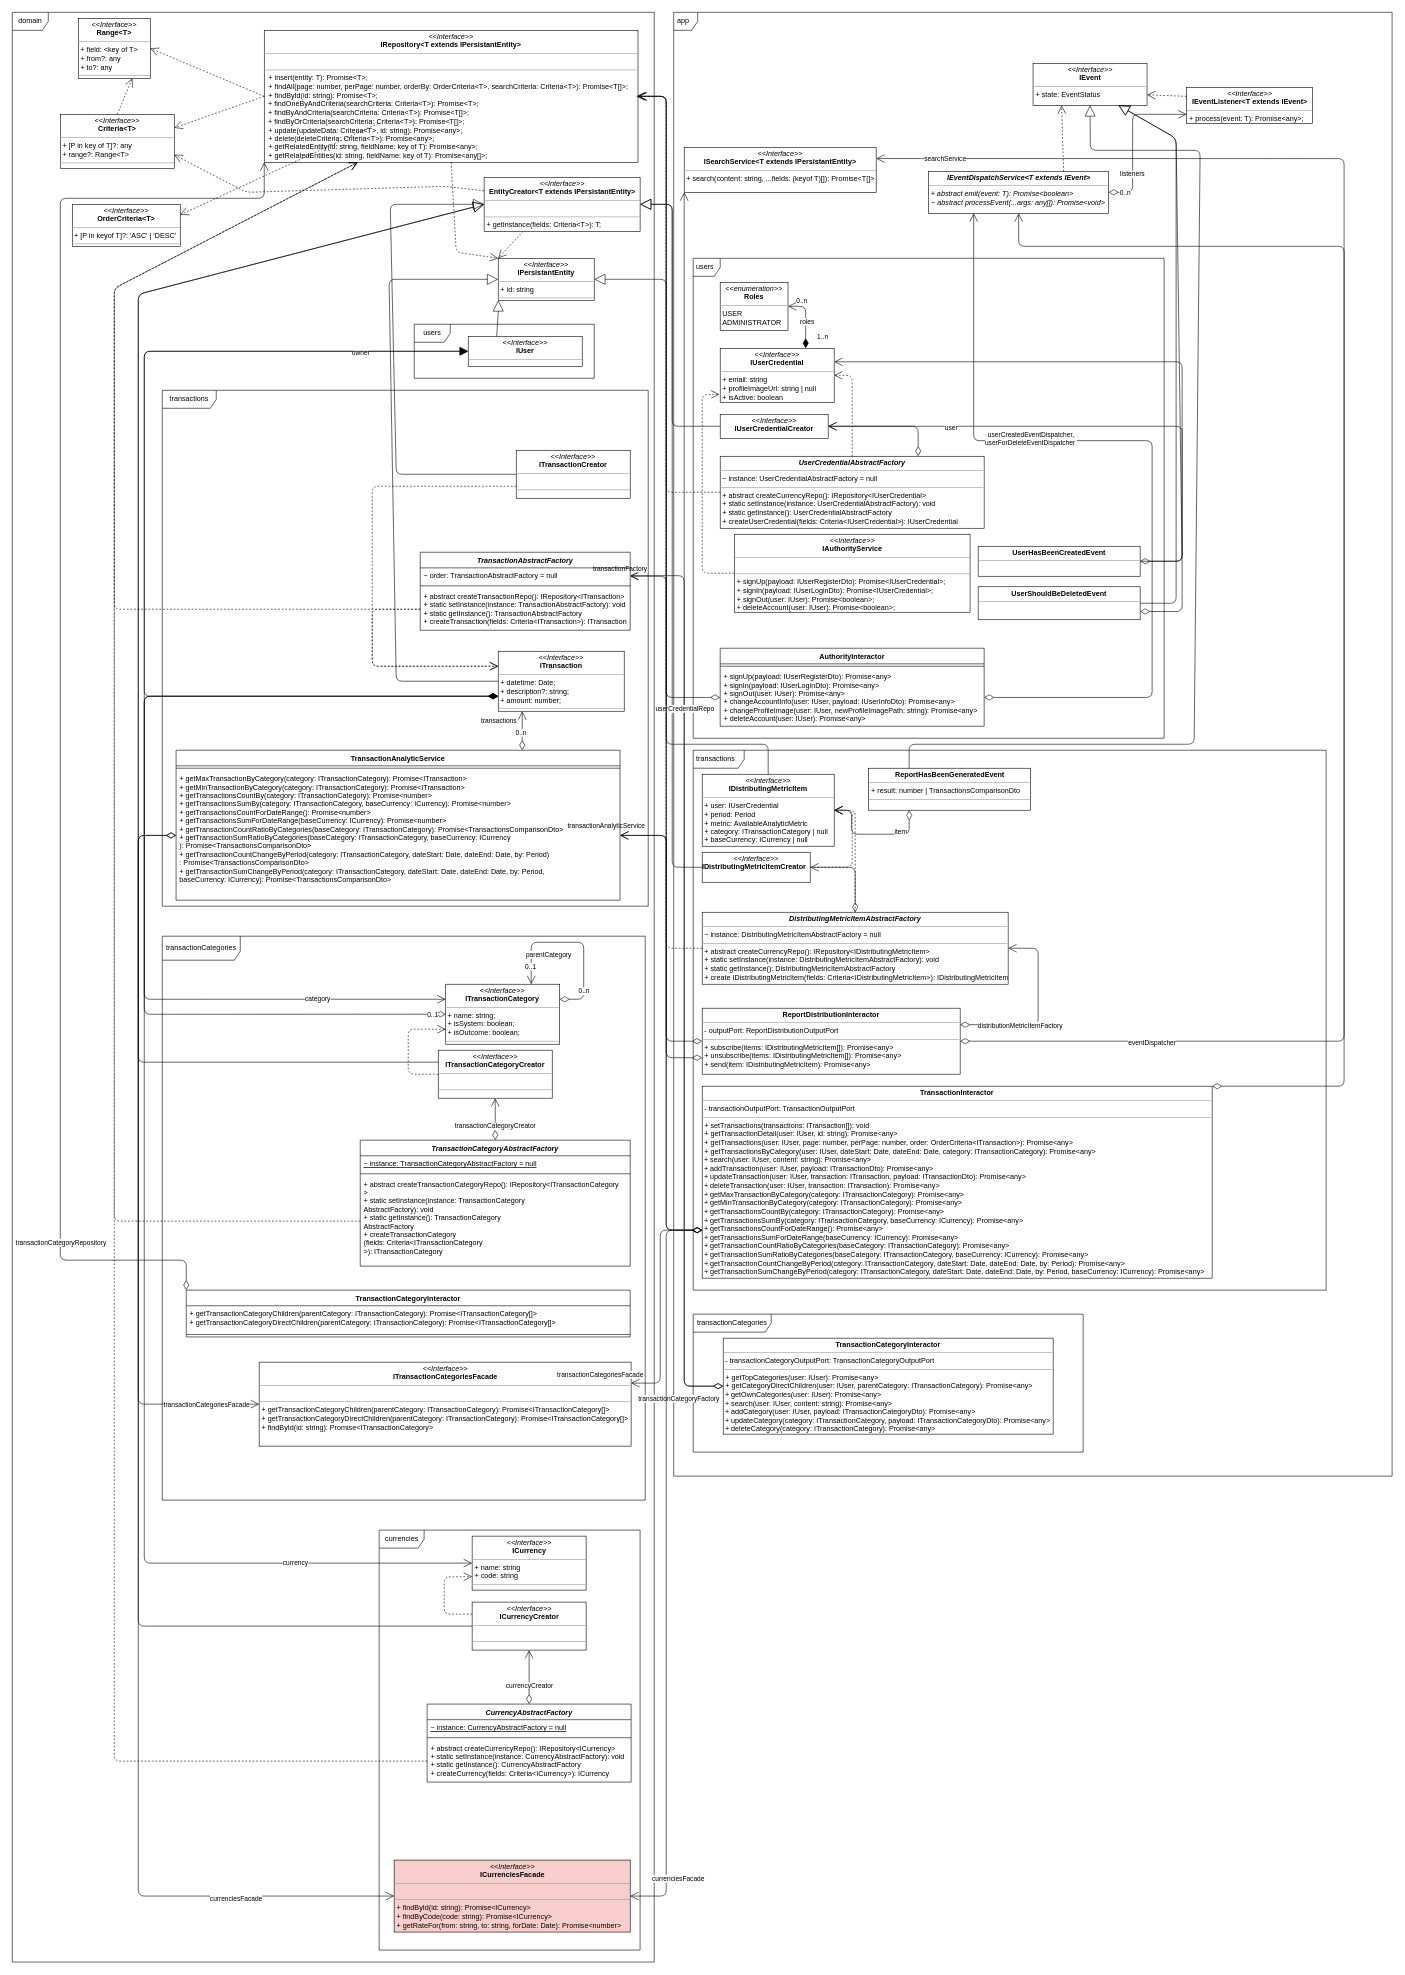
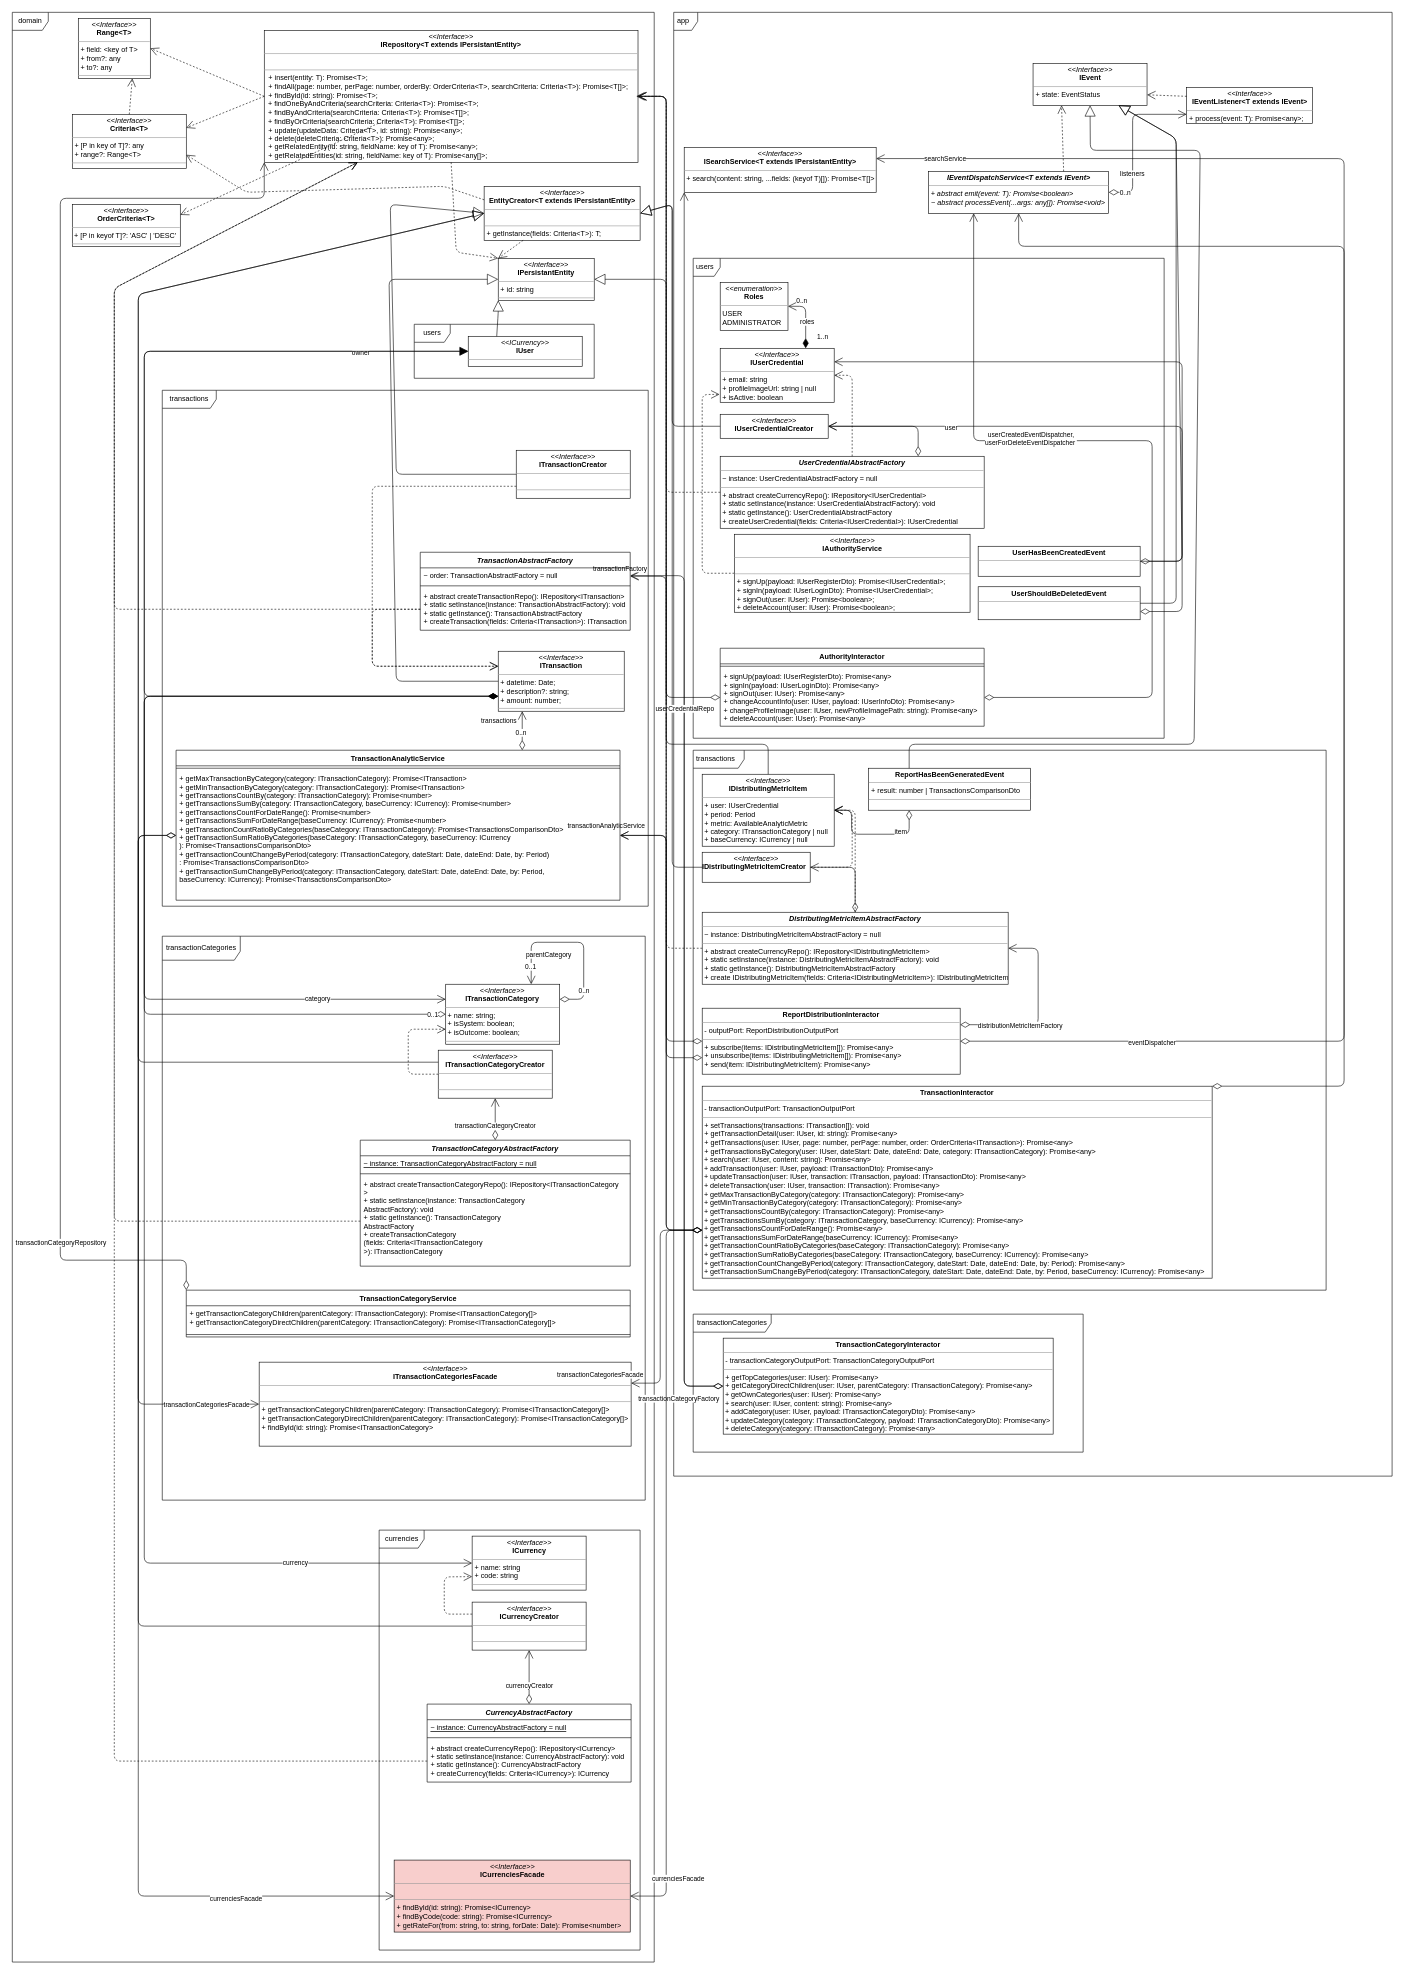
(117, 141) -> (129, 141)
(562, 204) -> (562, 213)
(495, 345) -> (495, 345)
(408, 1298) -> (408, 1298)
